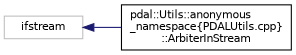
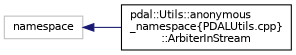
(44, 27) -> (44, 27)
